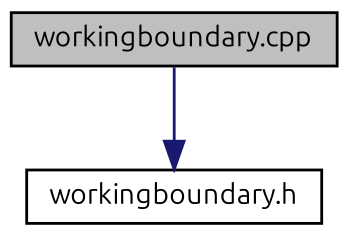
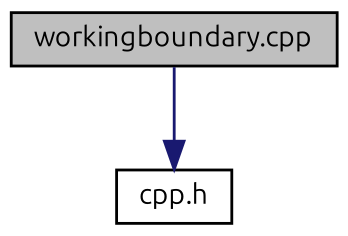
(174, 197) -> (174, 197)
